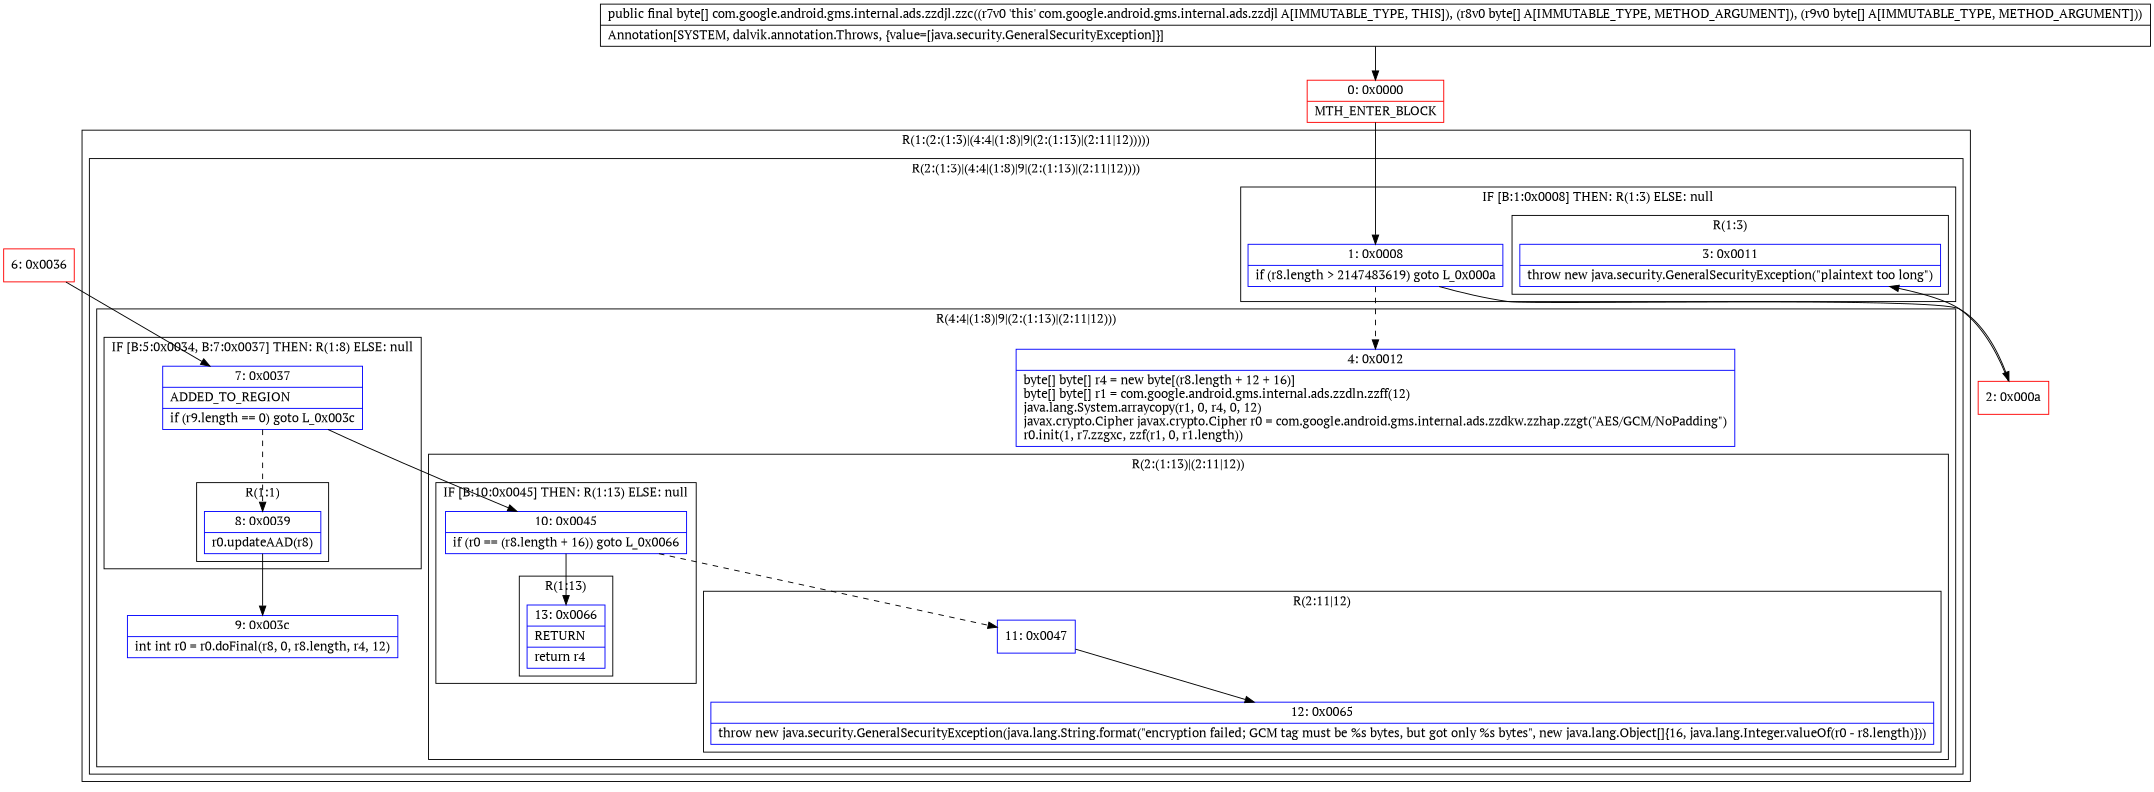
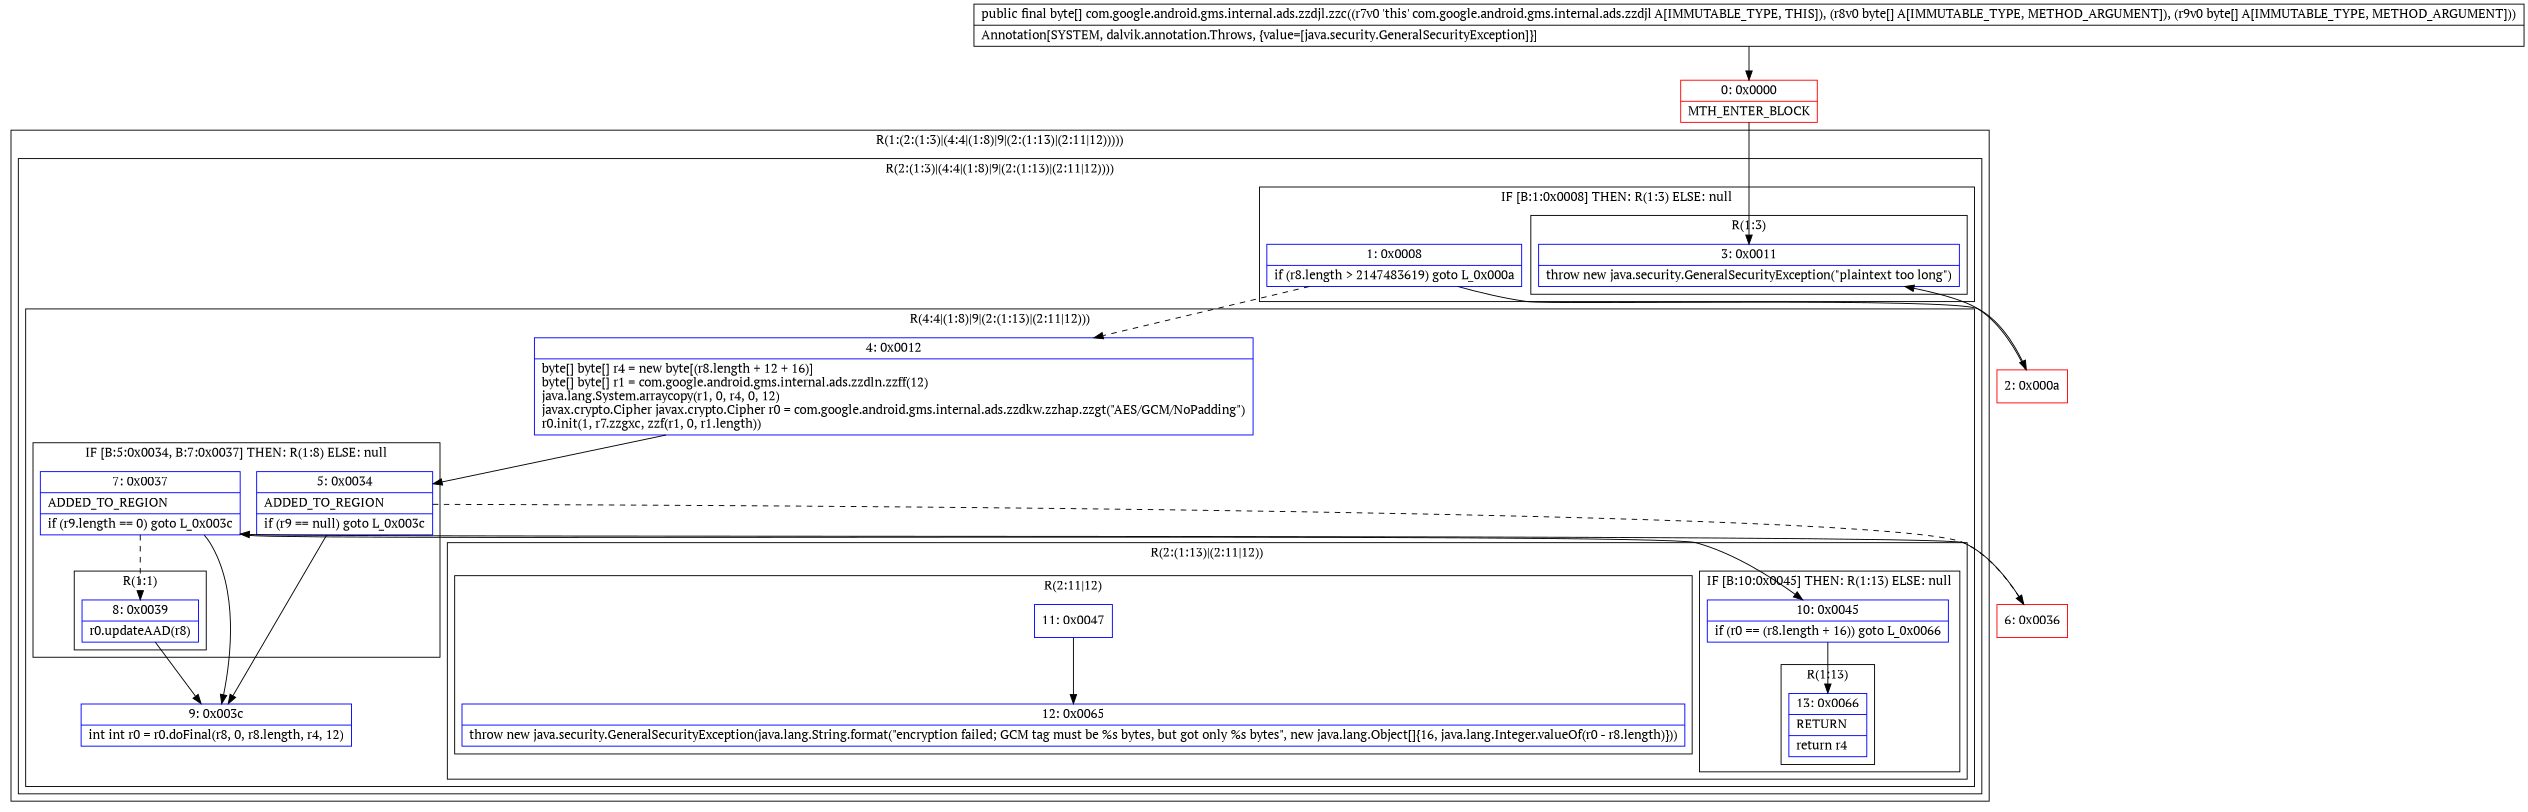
(1375, 179) -> (1749, 179)
none -> (345, 503)
(799, 584) -> none
none -> (230, 612)
